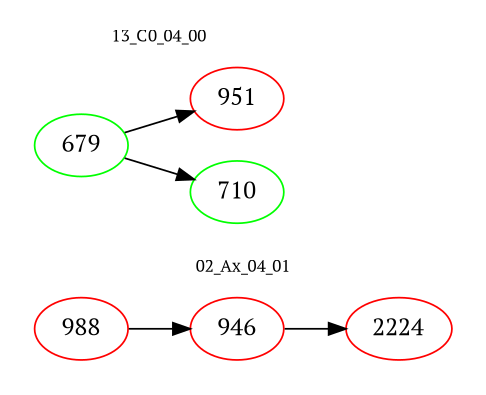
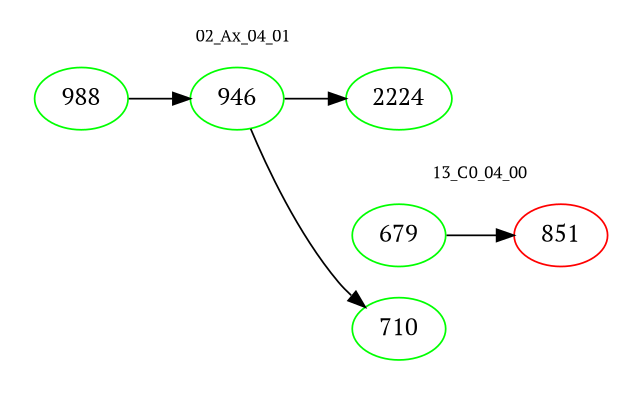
(237, 99) -> (561, 235)
(151, 166) -> (294, 217)
(81, 329) -> (81, 99)
(237, 329) -> (237, 99)
(399, 329) -> (399, 99)
